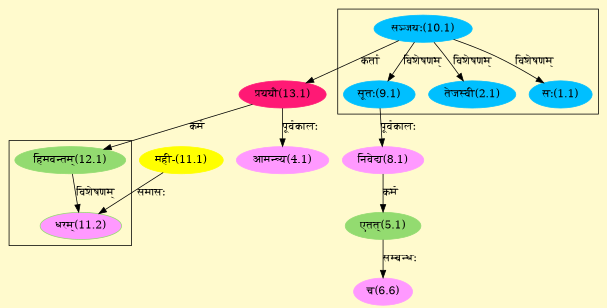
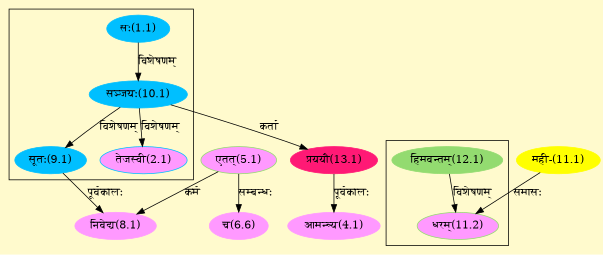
(497, 57) -> (138, 58)
(472, 94) -> (144, 160)
(182, 126) -> none
(383, 189) -> (181, 191)
(383, 226) -> (239, 160)
